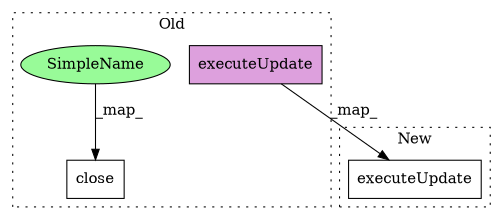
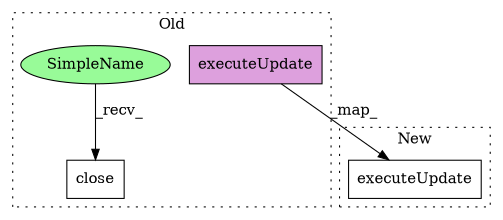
(119, 111) -> (119, 111)
